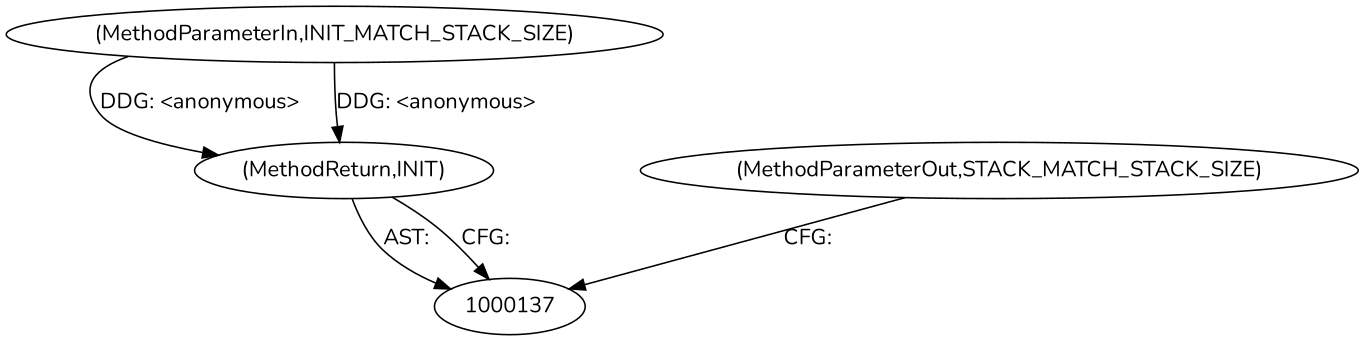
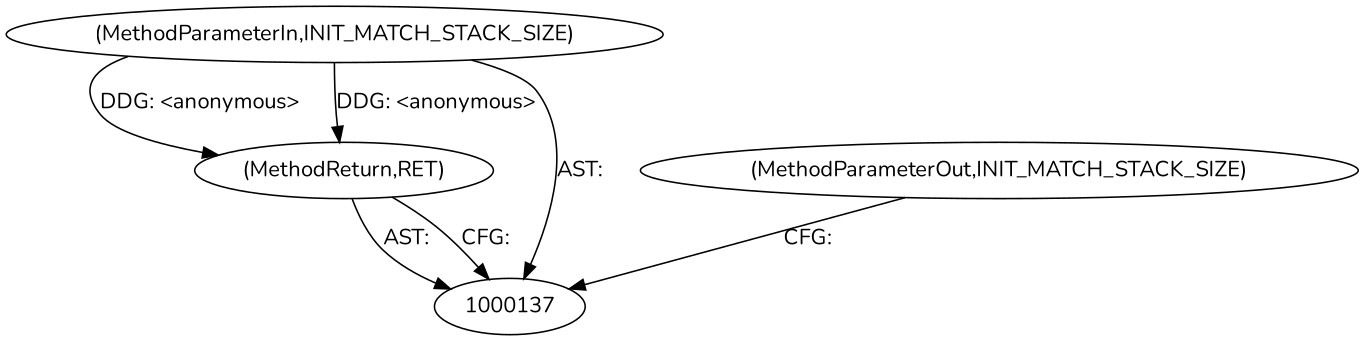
none -> (555, 141)
(344, 170) -> (344, 170)
(999, 170) -> (999, 170)
